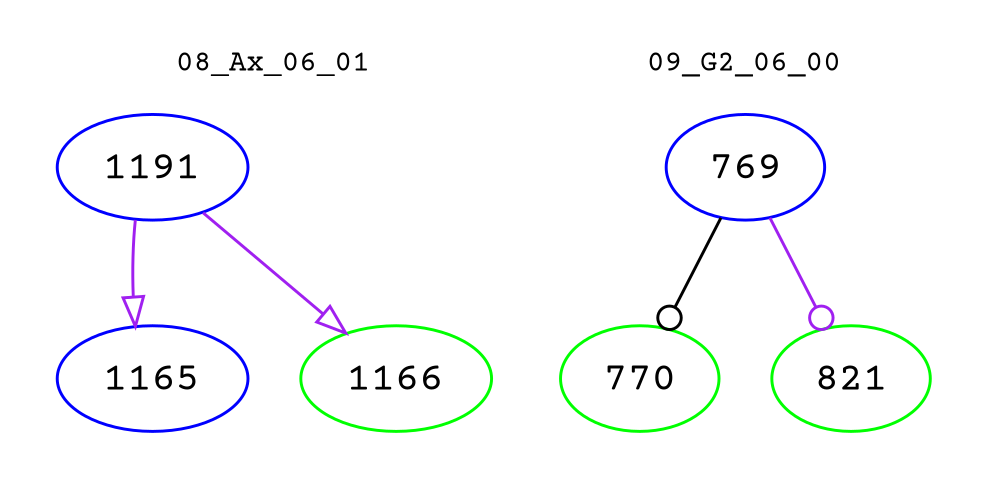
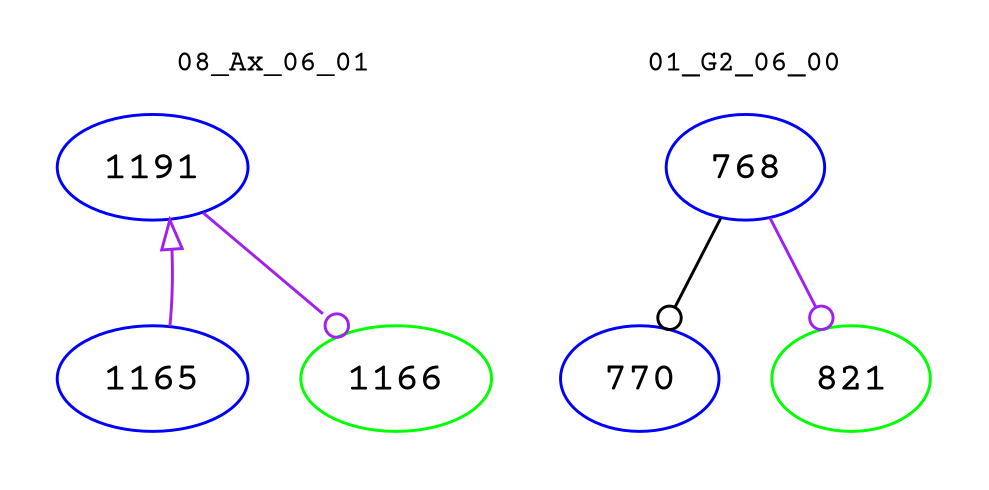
(745, 63) -> (745, 63)
(745, 167) -> (745, 167)
(133, 258) -> (172, 288)
(263, 263) -> (263, 263)
(640, 379) -> (640, 379)
